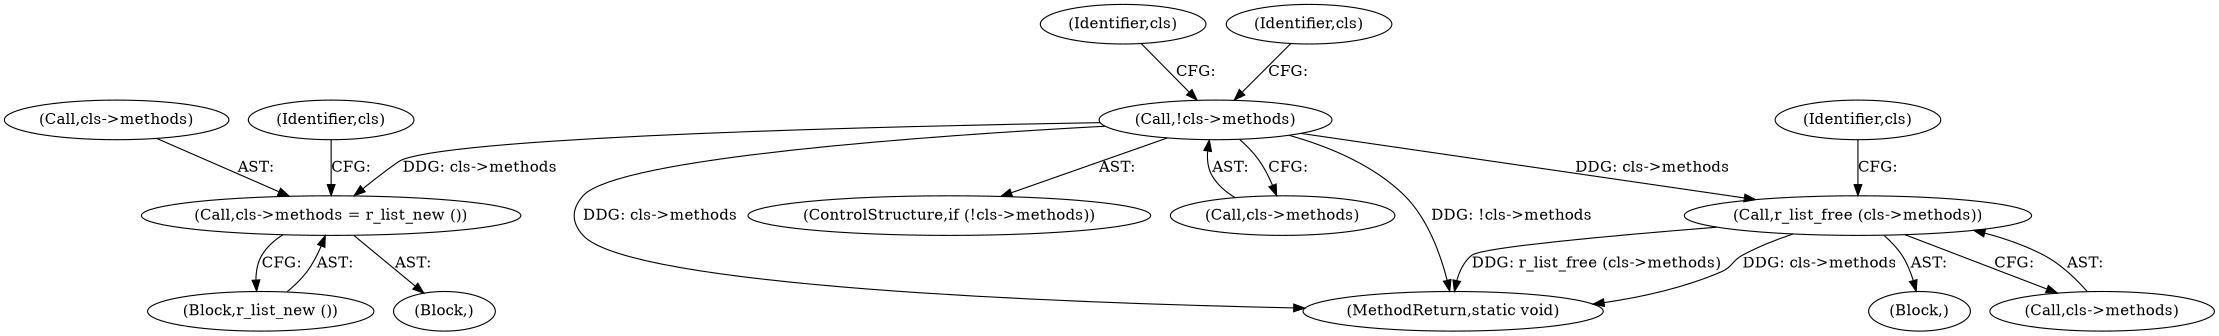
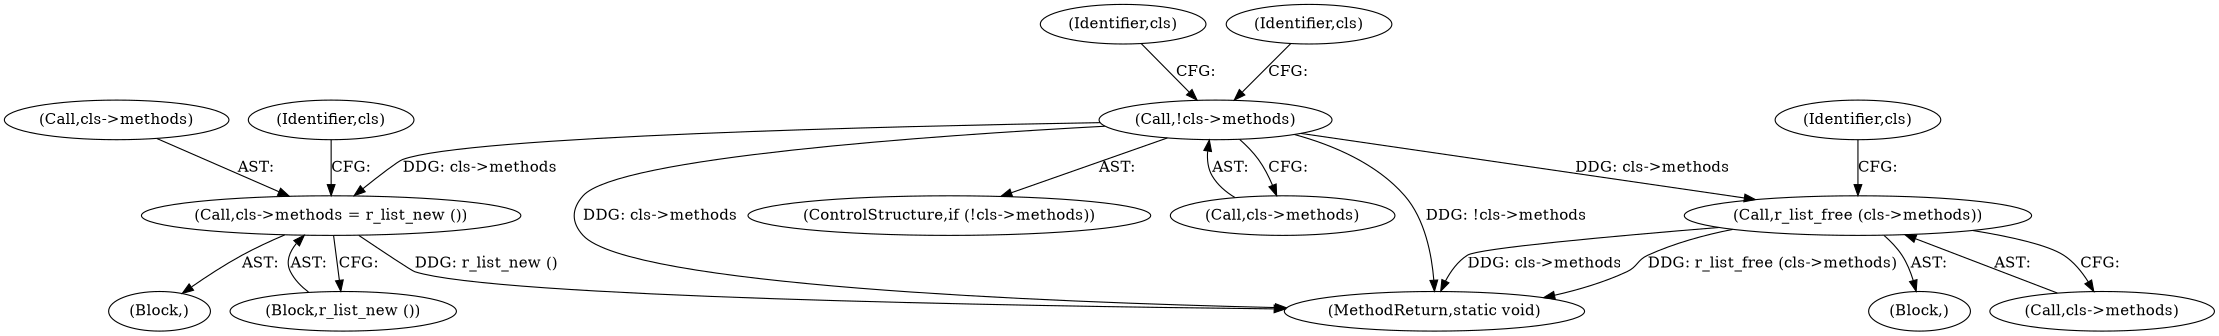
none -> (810, 300)
